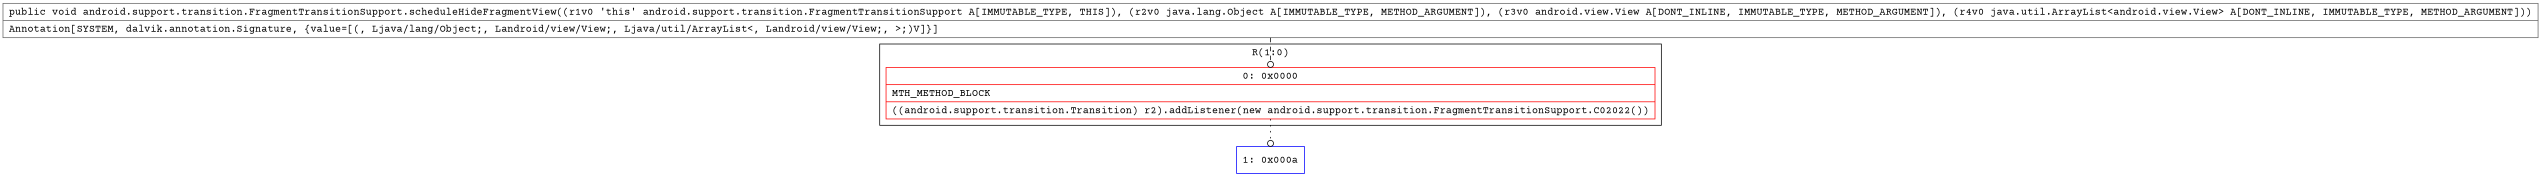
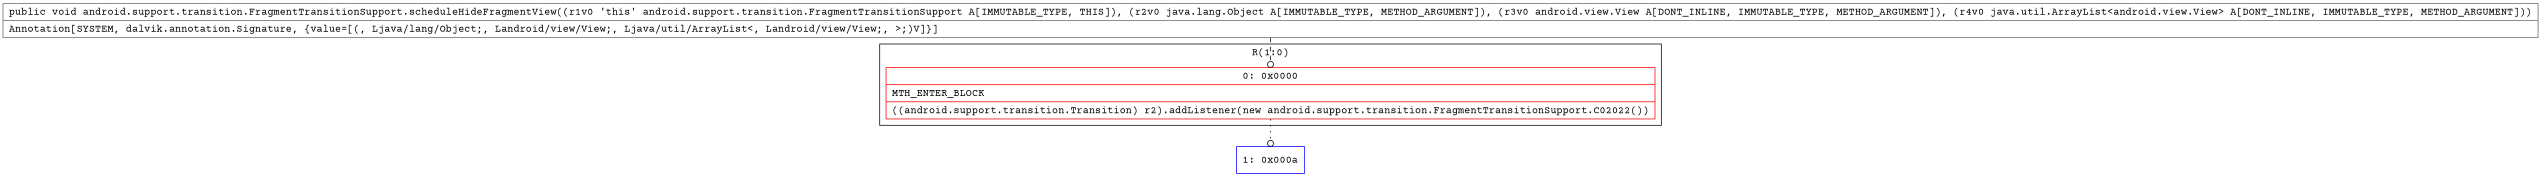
(942, 93) -> (938, 93)
